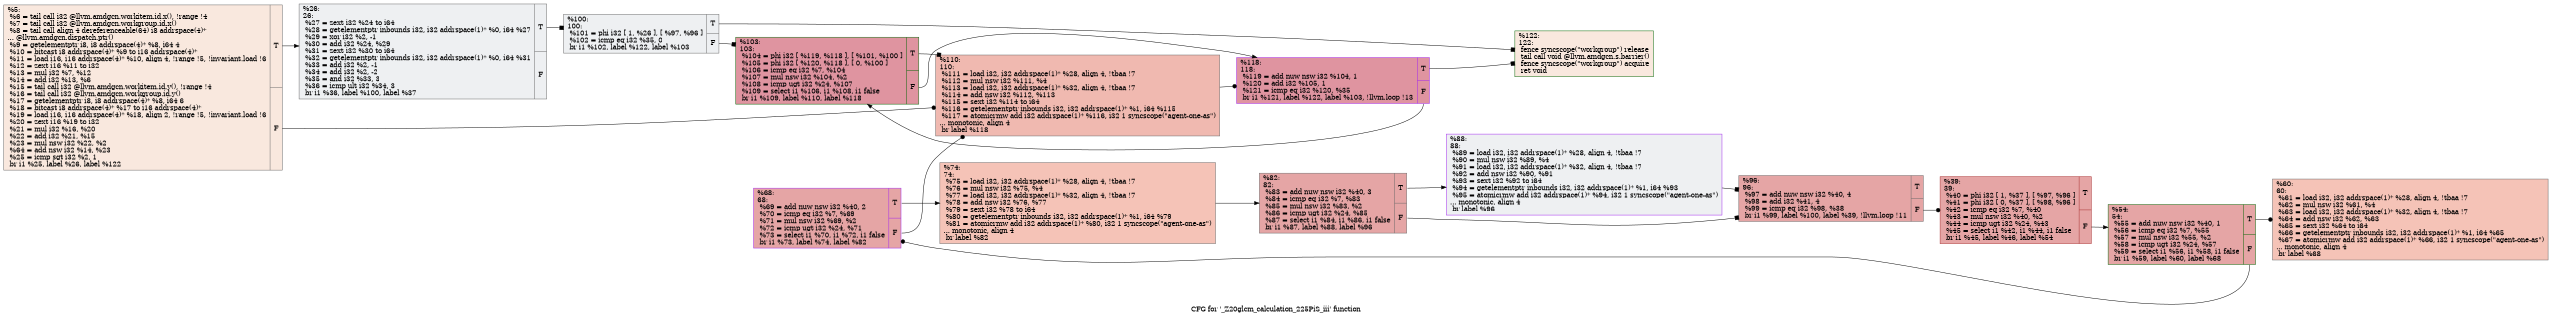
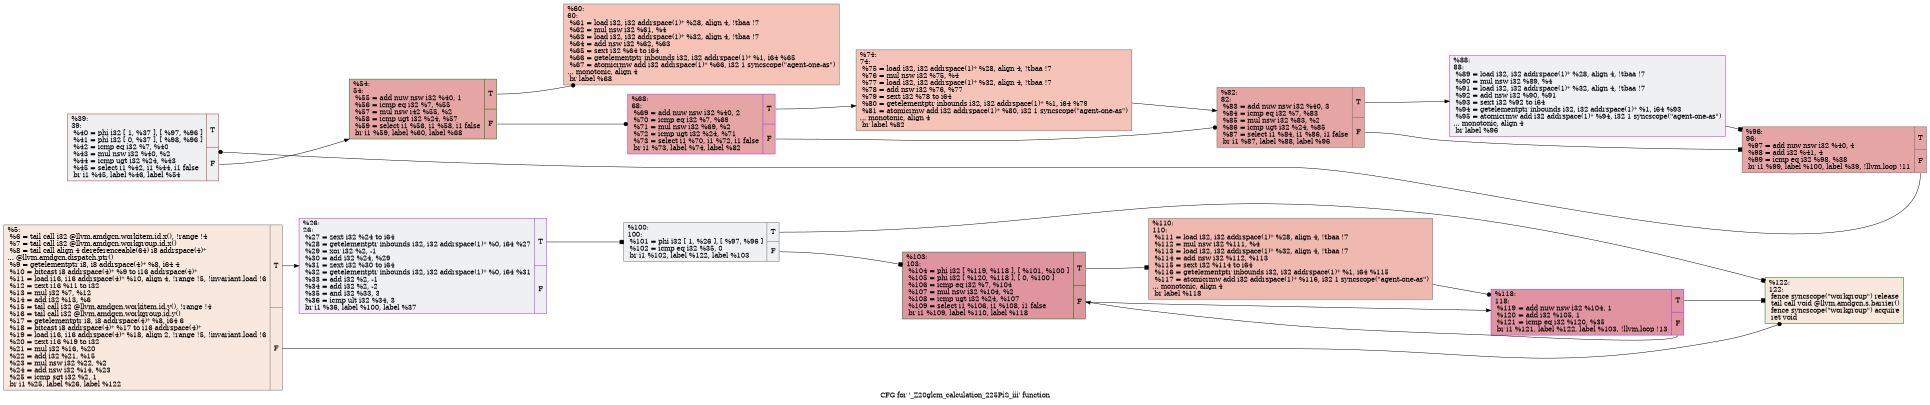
(423, 51) -> (423, 266)
(607, 124) -> (1032, 349)
(59, 150) -> (59, 370)
(924, 184) -> (995, 141)
(2016, 210) -> (143, 147)
(2161, 238) -> (403, 112)
